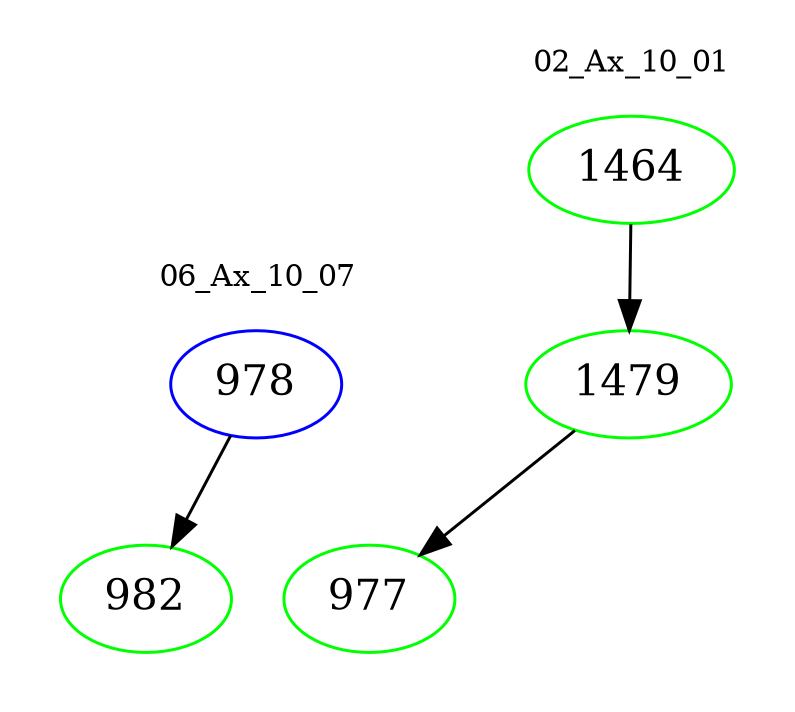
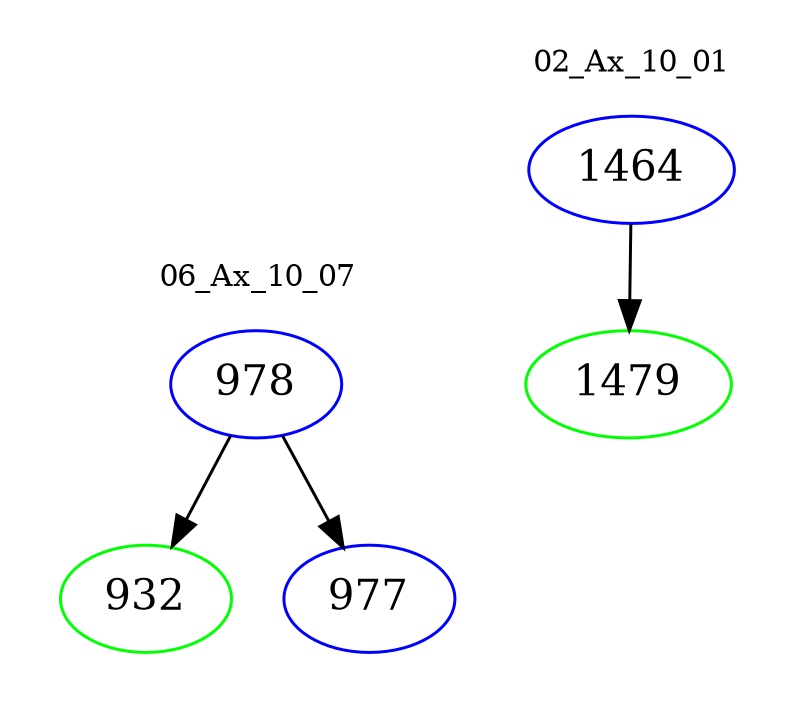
(632, 170) -> (632, 170)
(509, 483) -> (306, 478)
(146, 599) -> (146, 599)
(369, 599) -> (369, 599)
